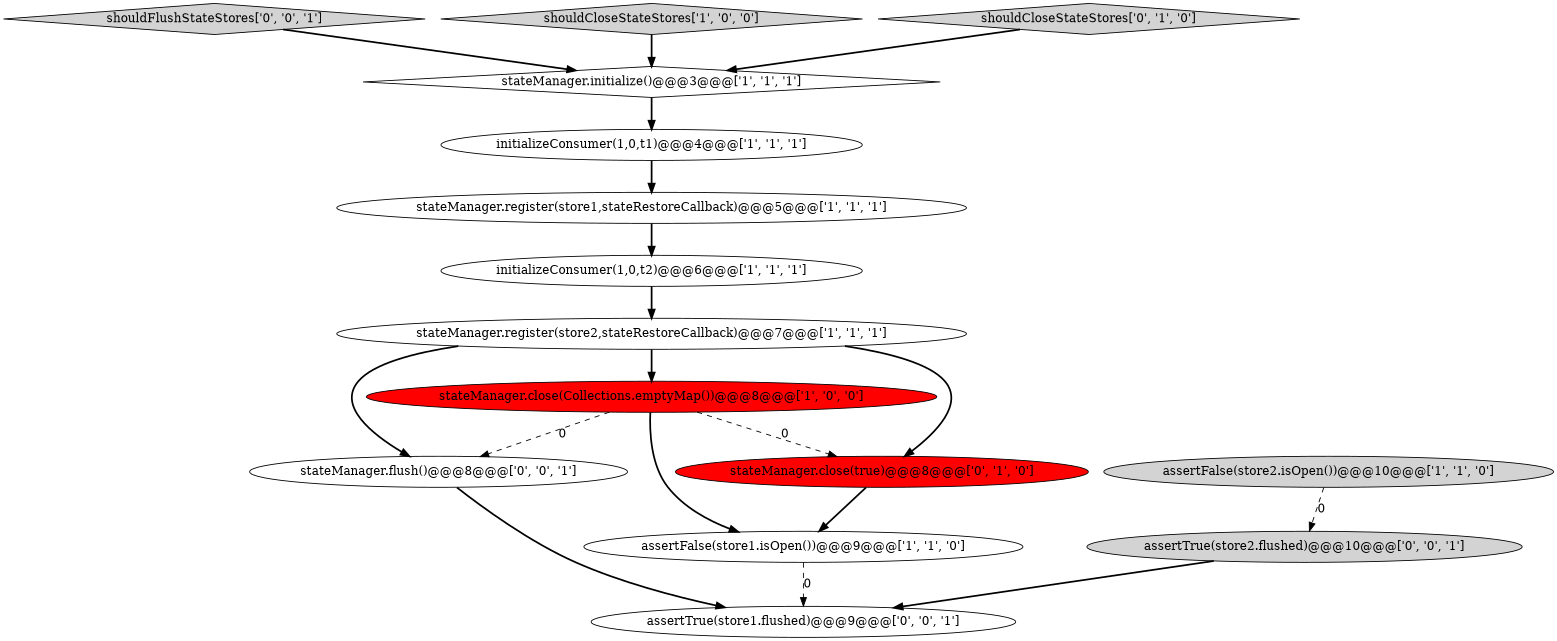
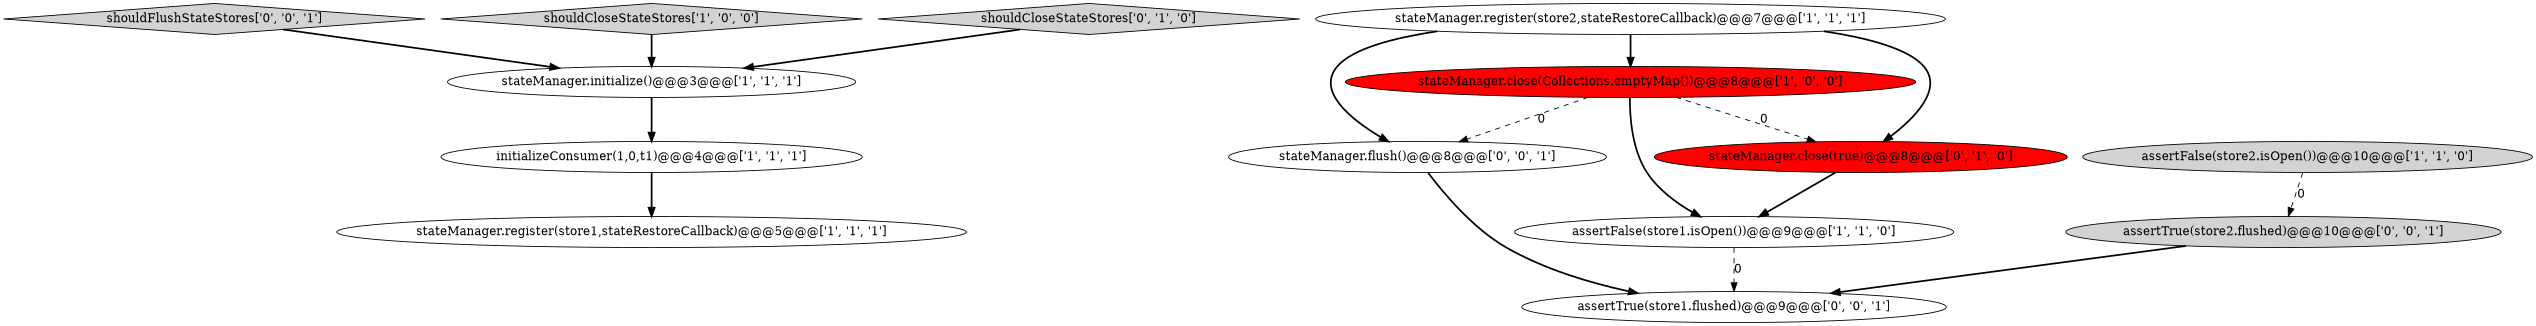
(652, 82) -> (652, 82)
(652, 271) -> none
